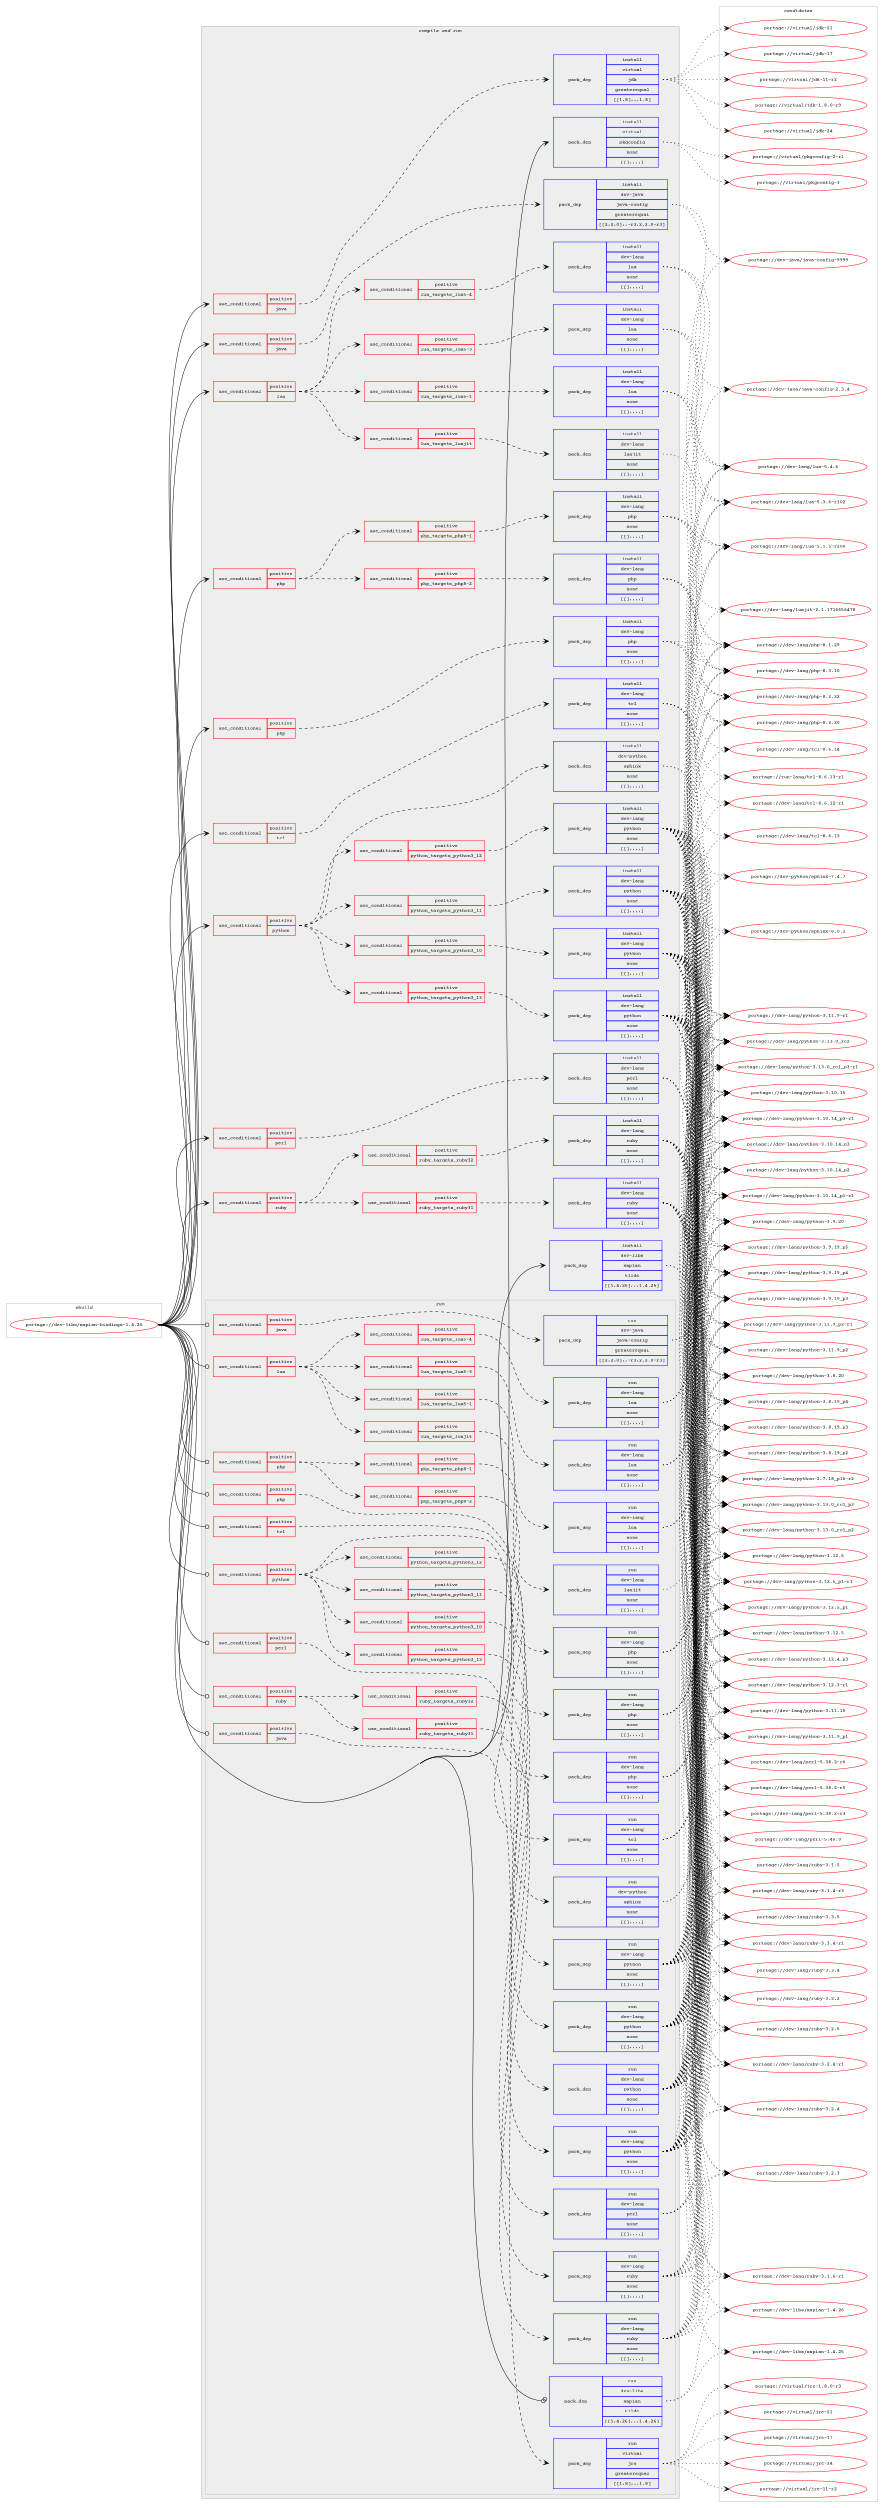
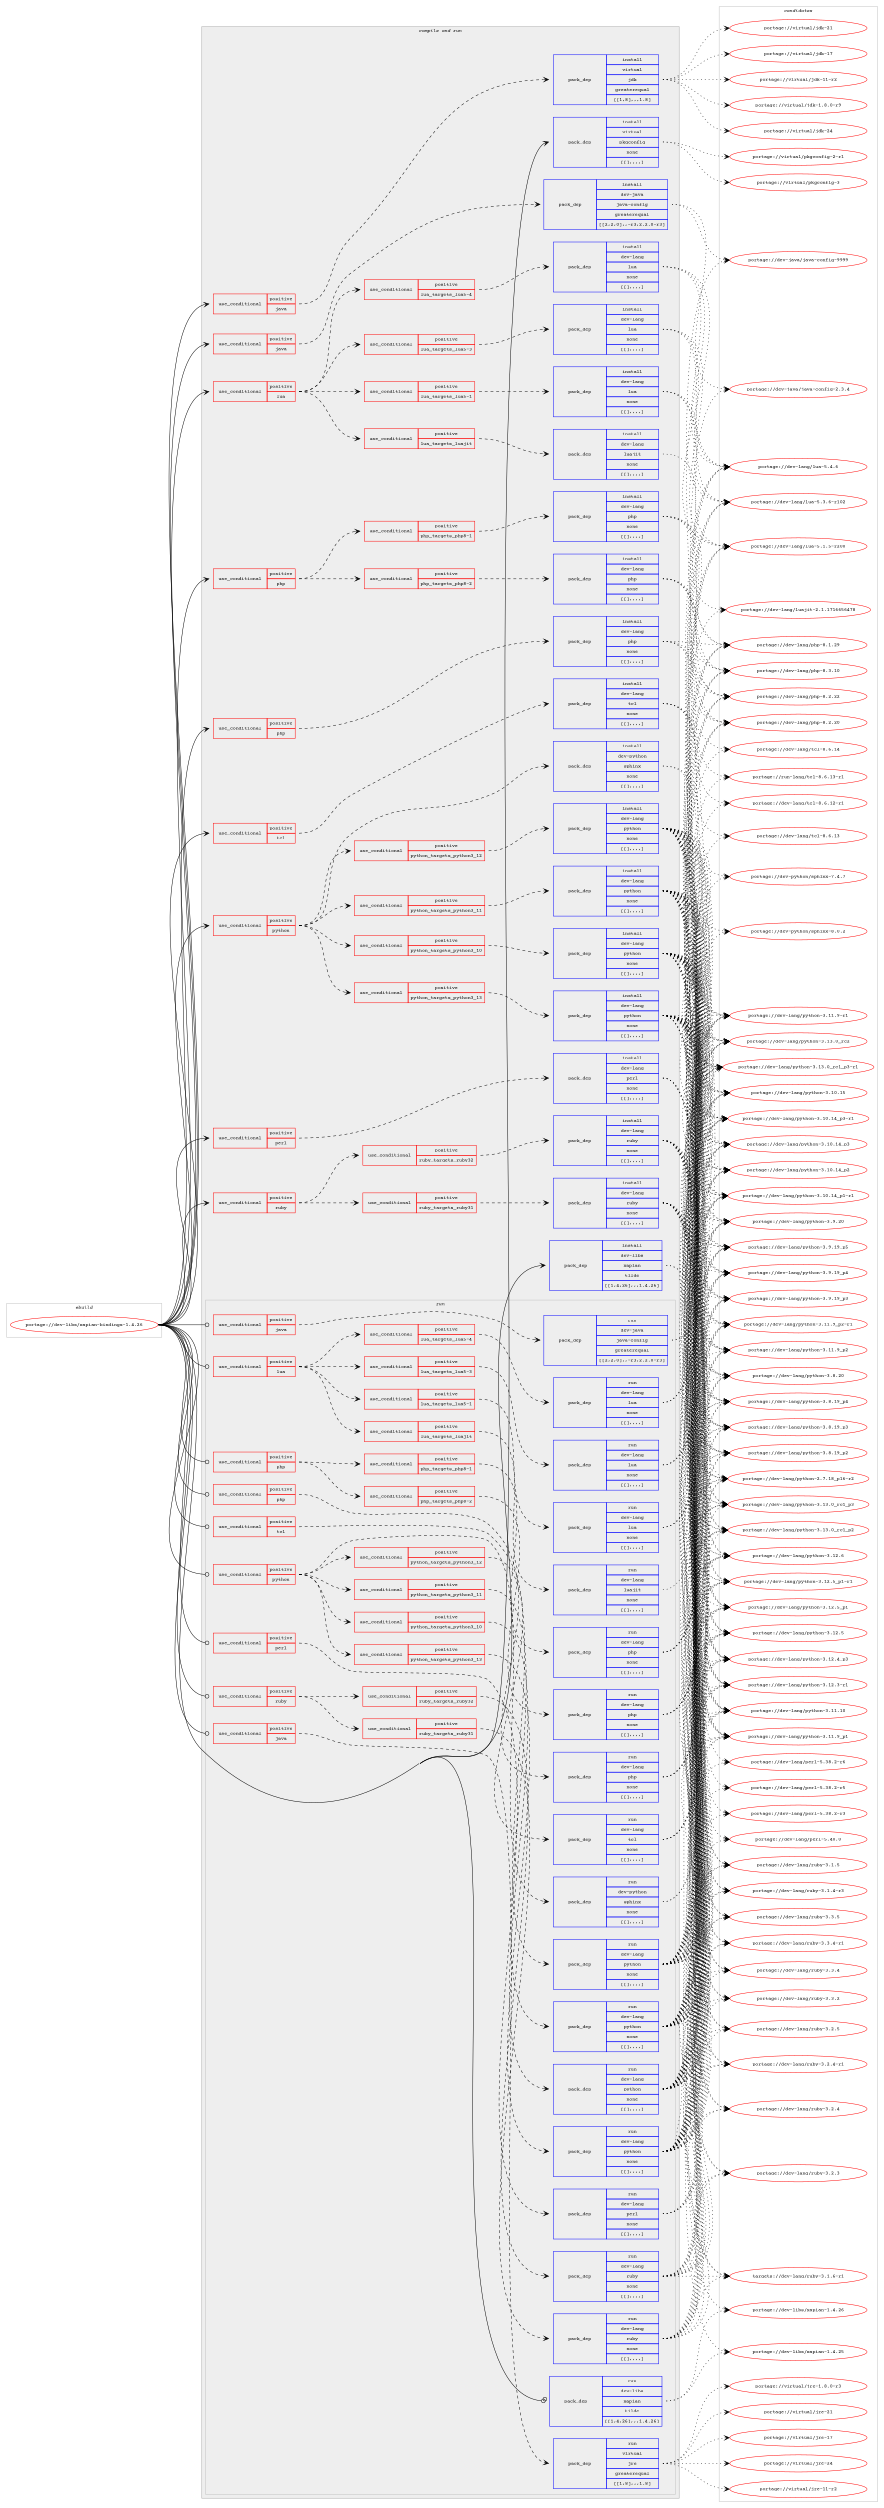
(798, 2276) -> (798, 2276)
